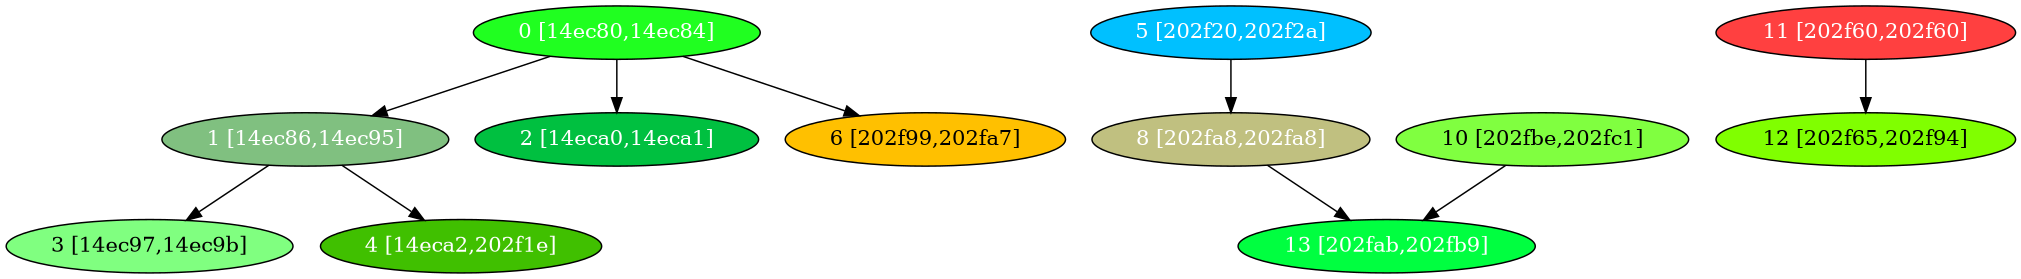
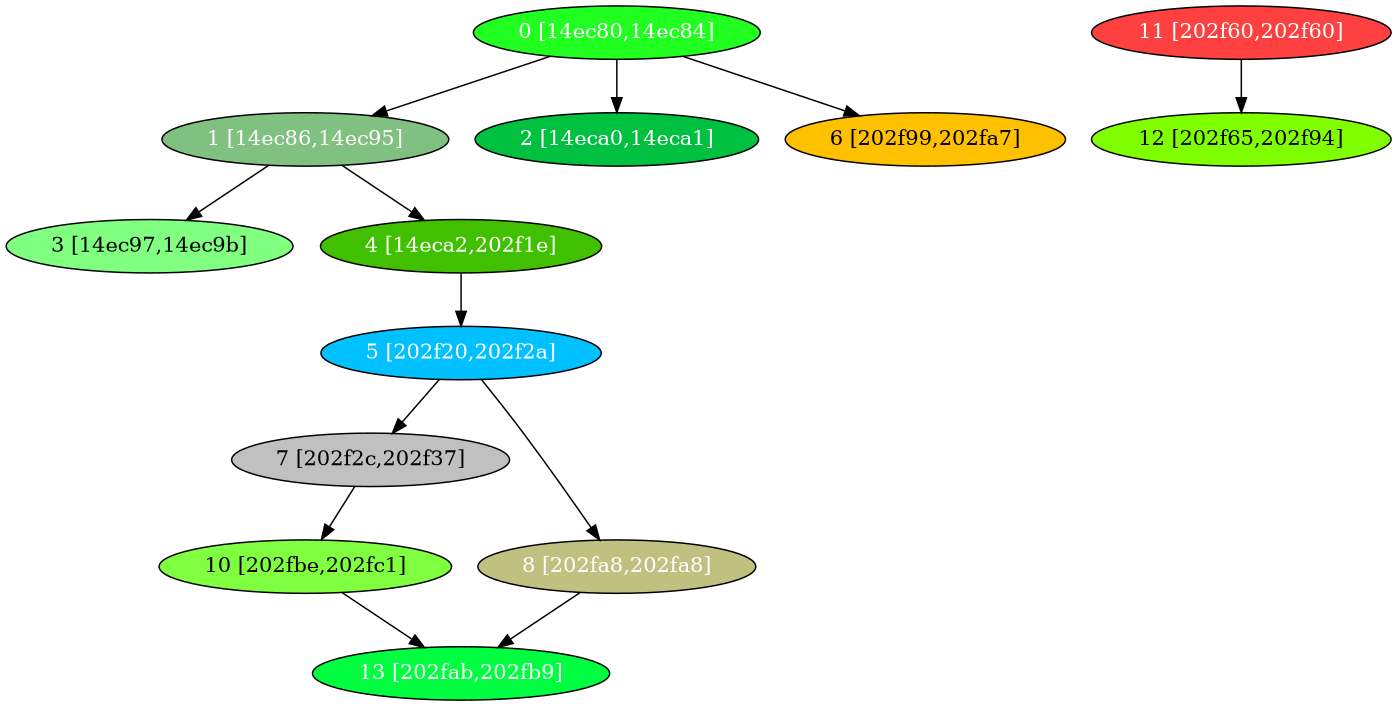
none -> (461, 292)
none -> (371, 460)
